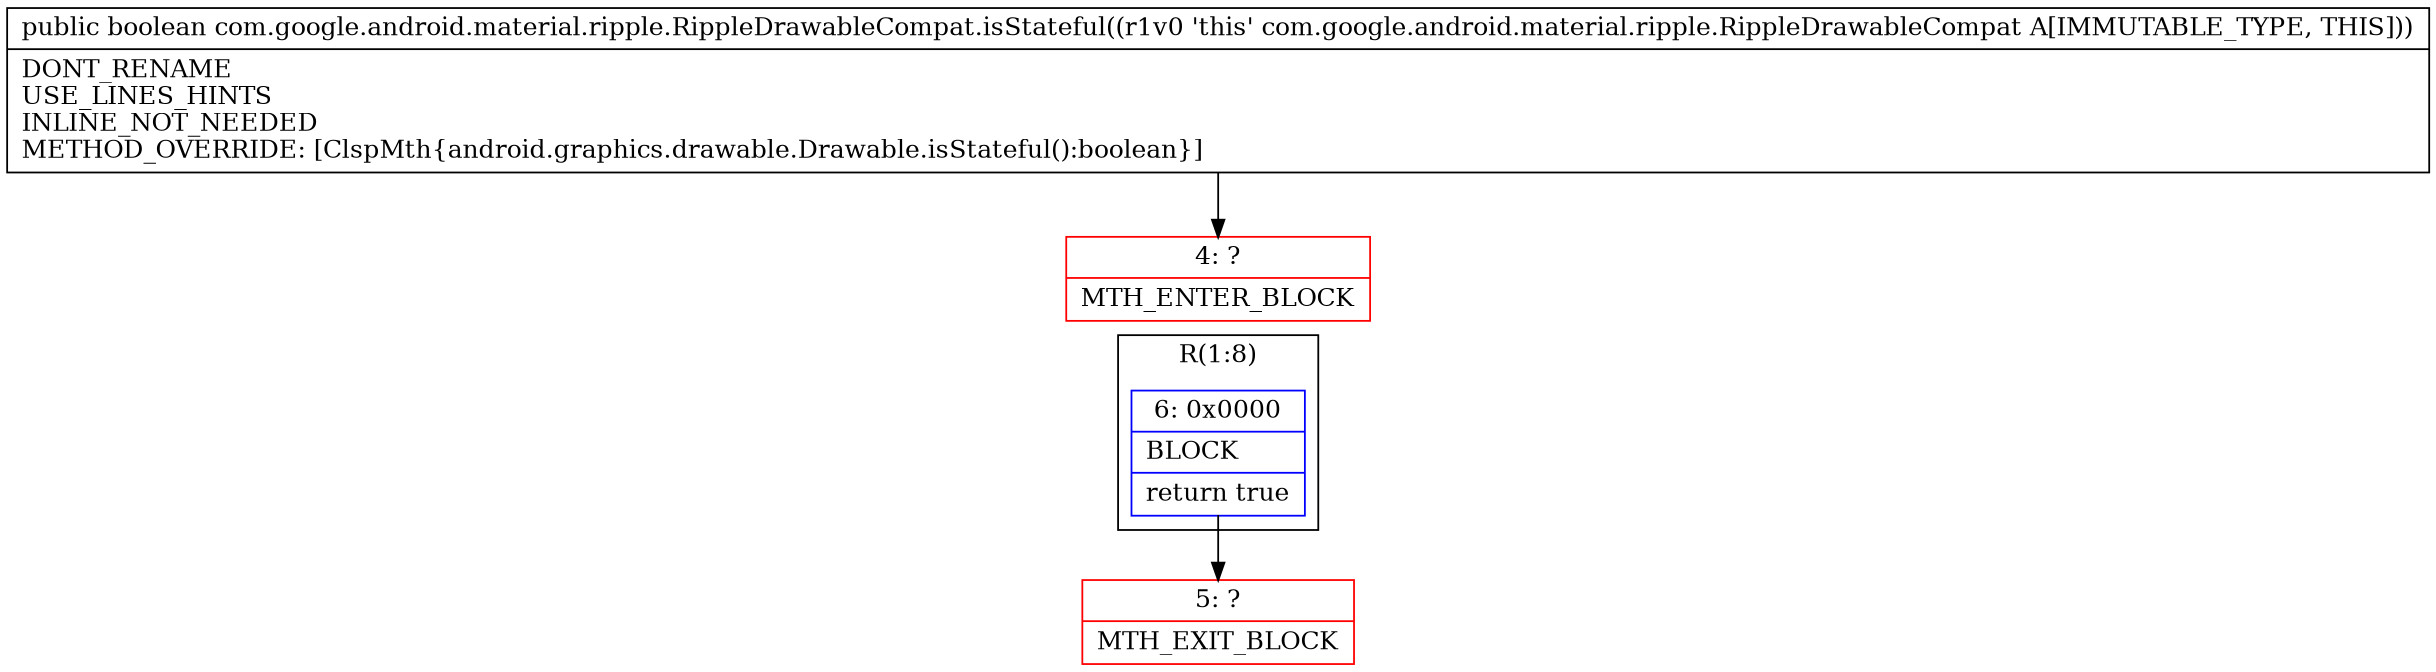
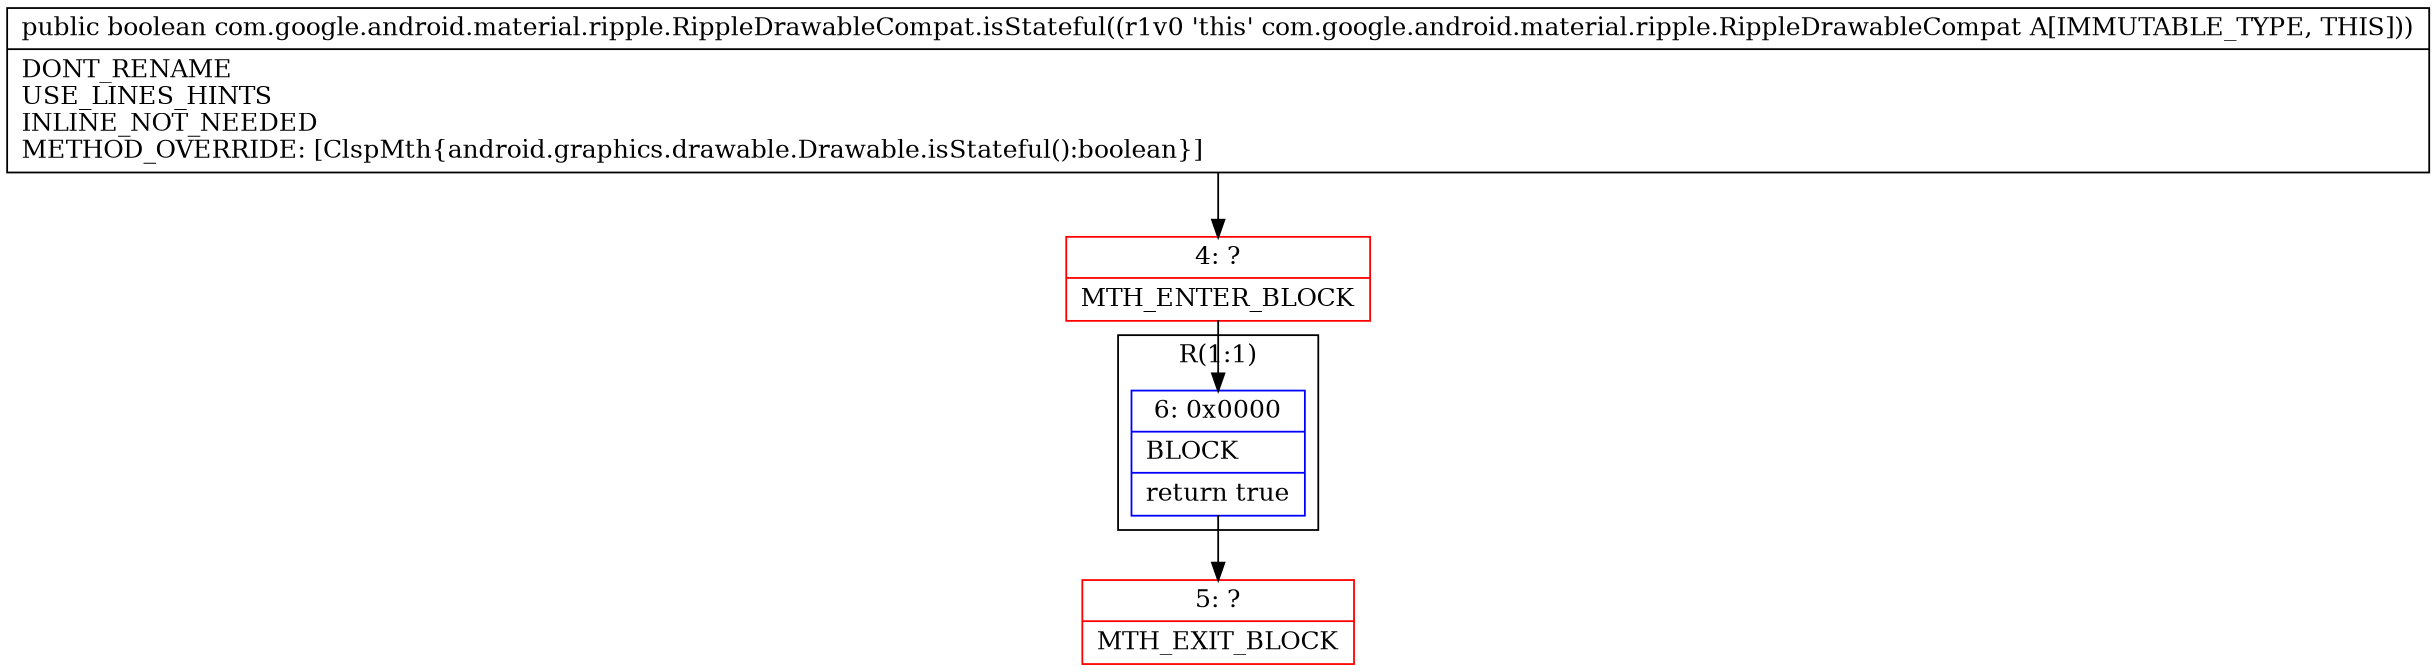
none -> (1218, 347)
(1218, 356) -> (1218, 356)
